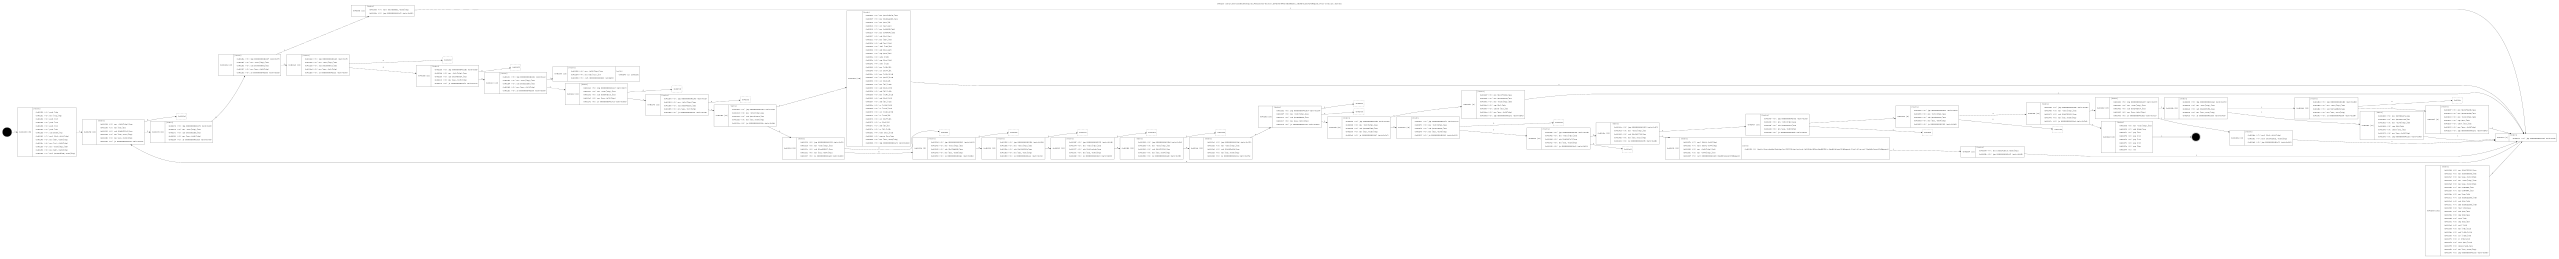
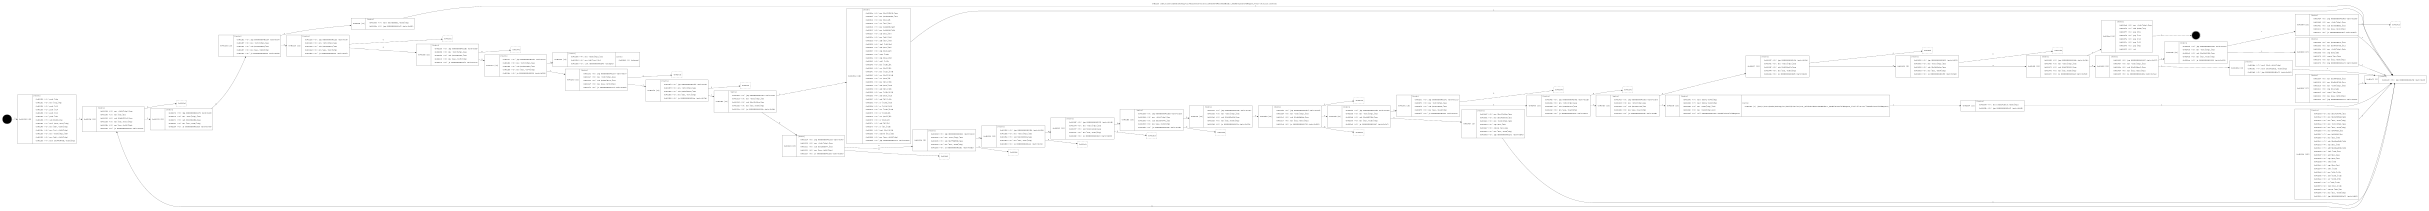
(2391, 109) -> (2374, 50)
